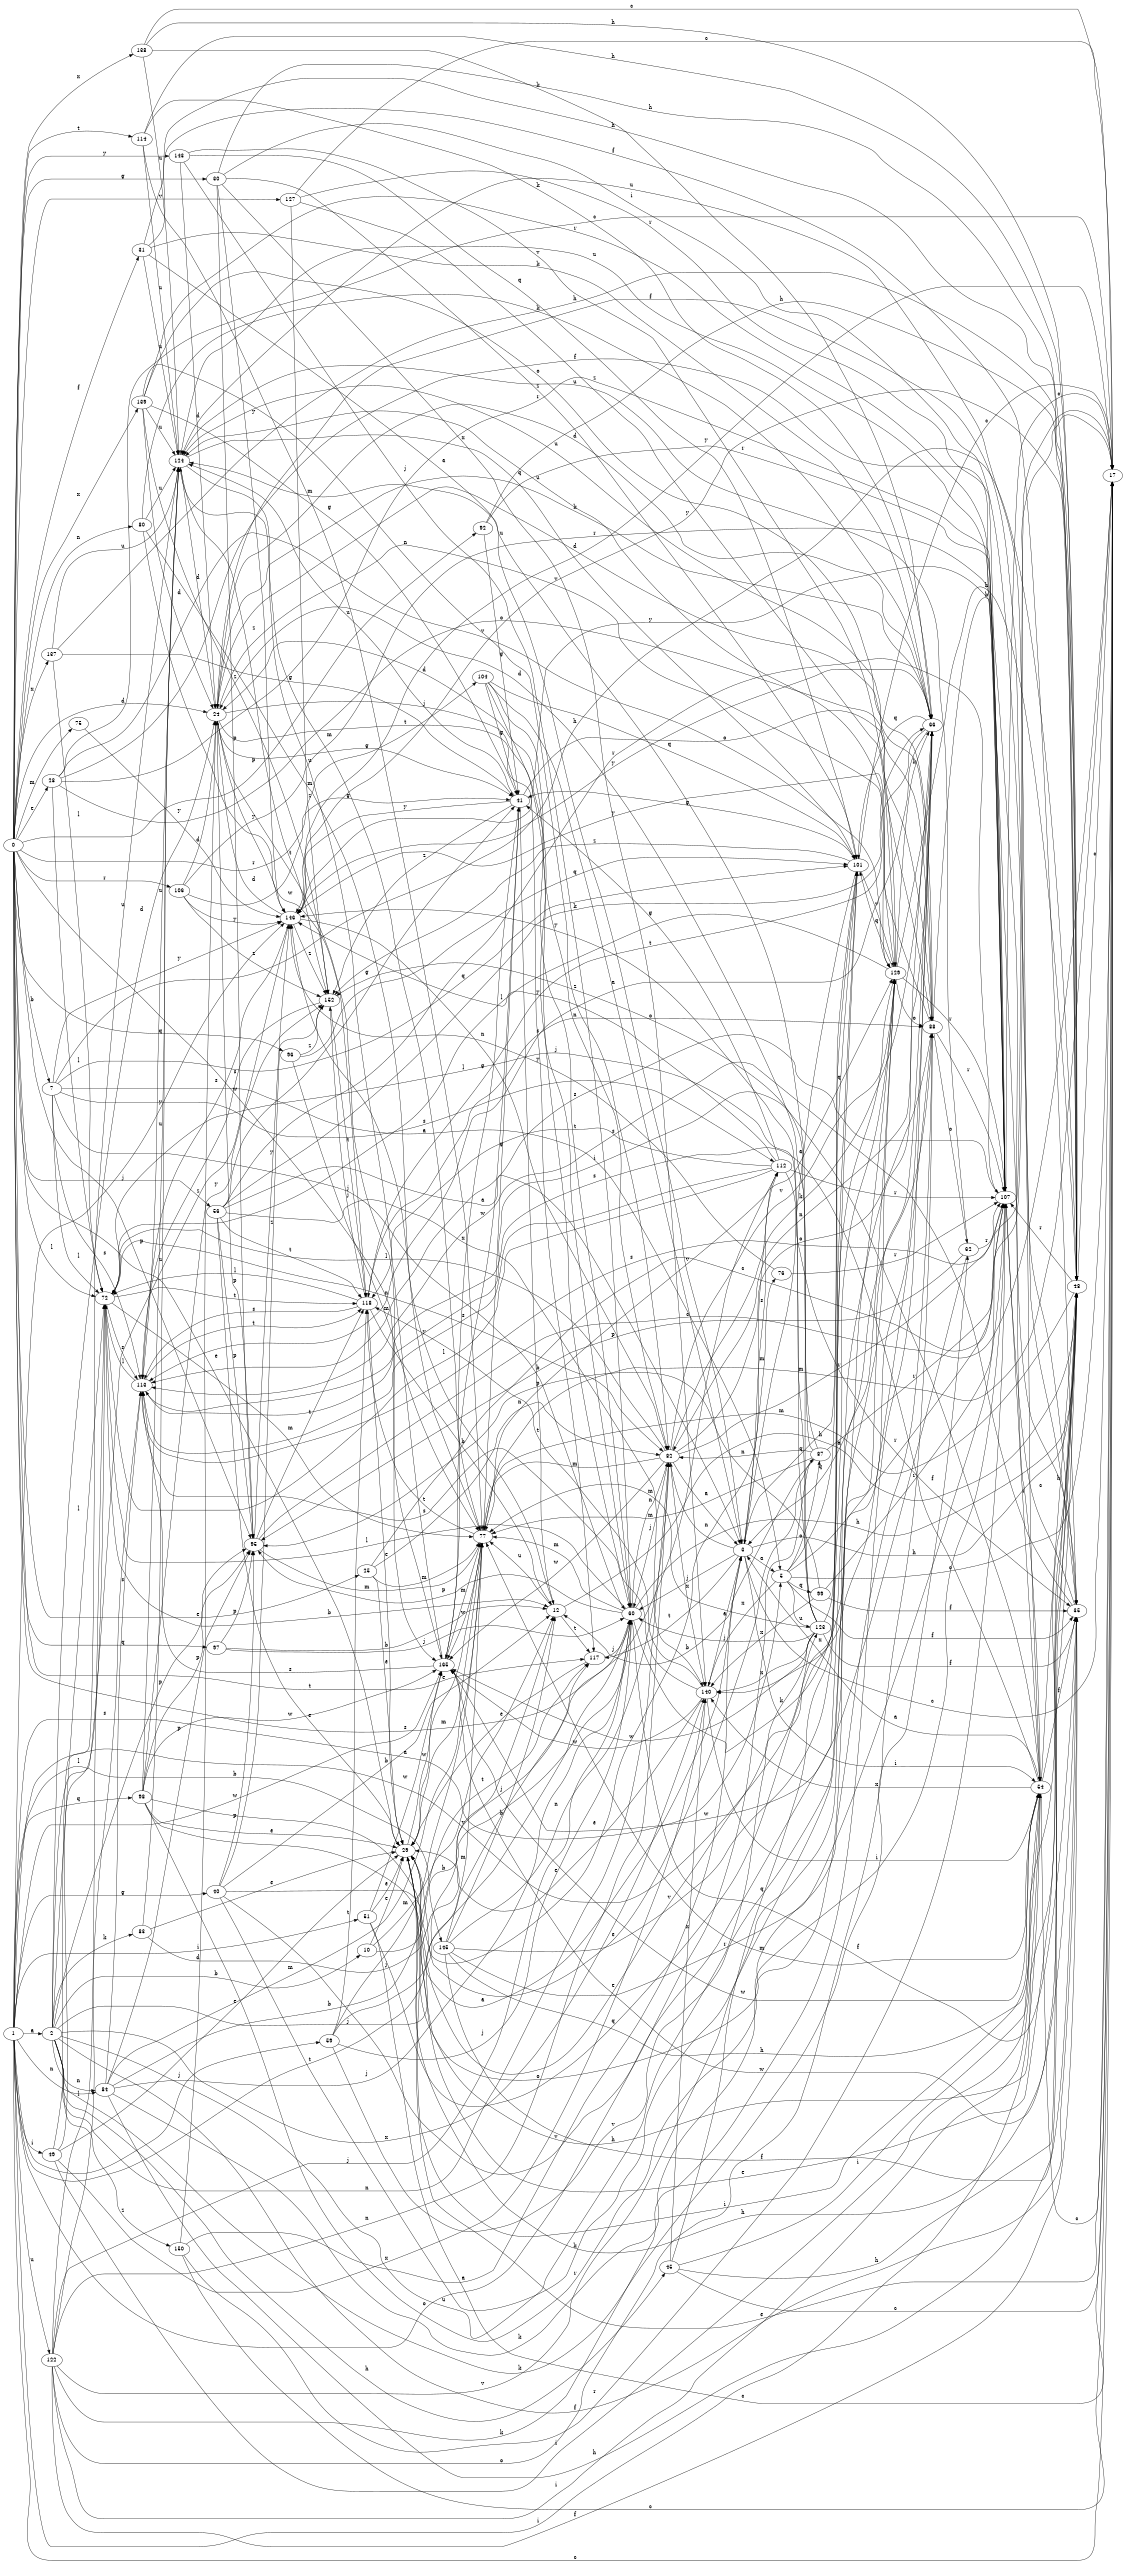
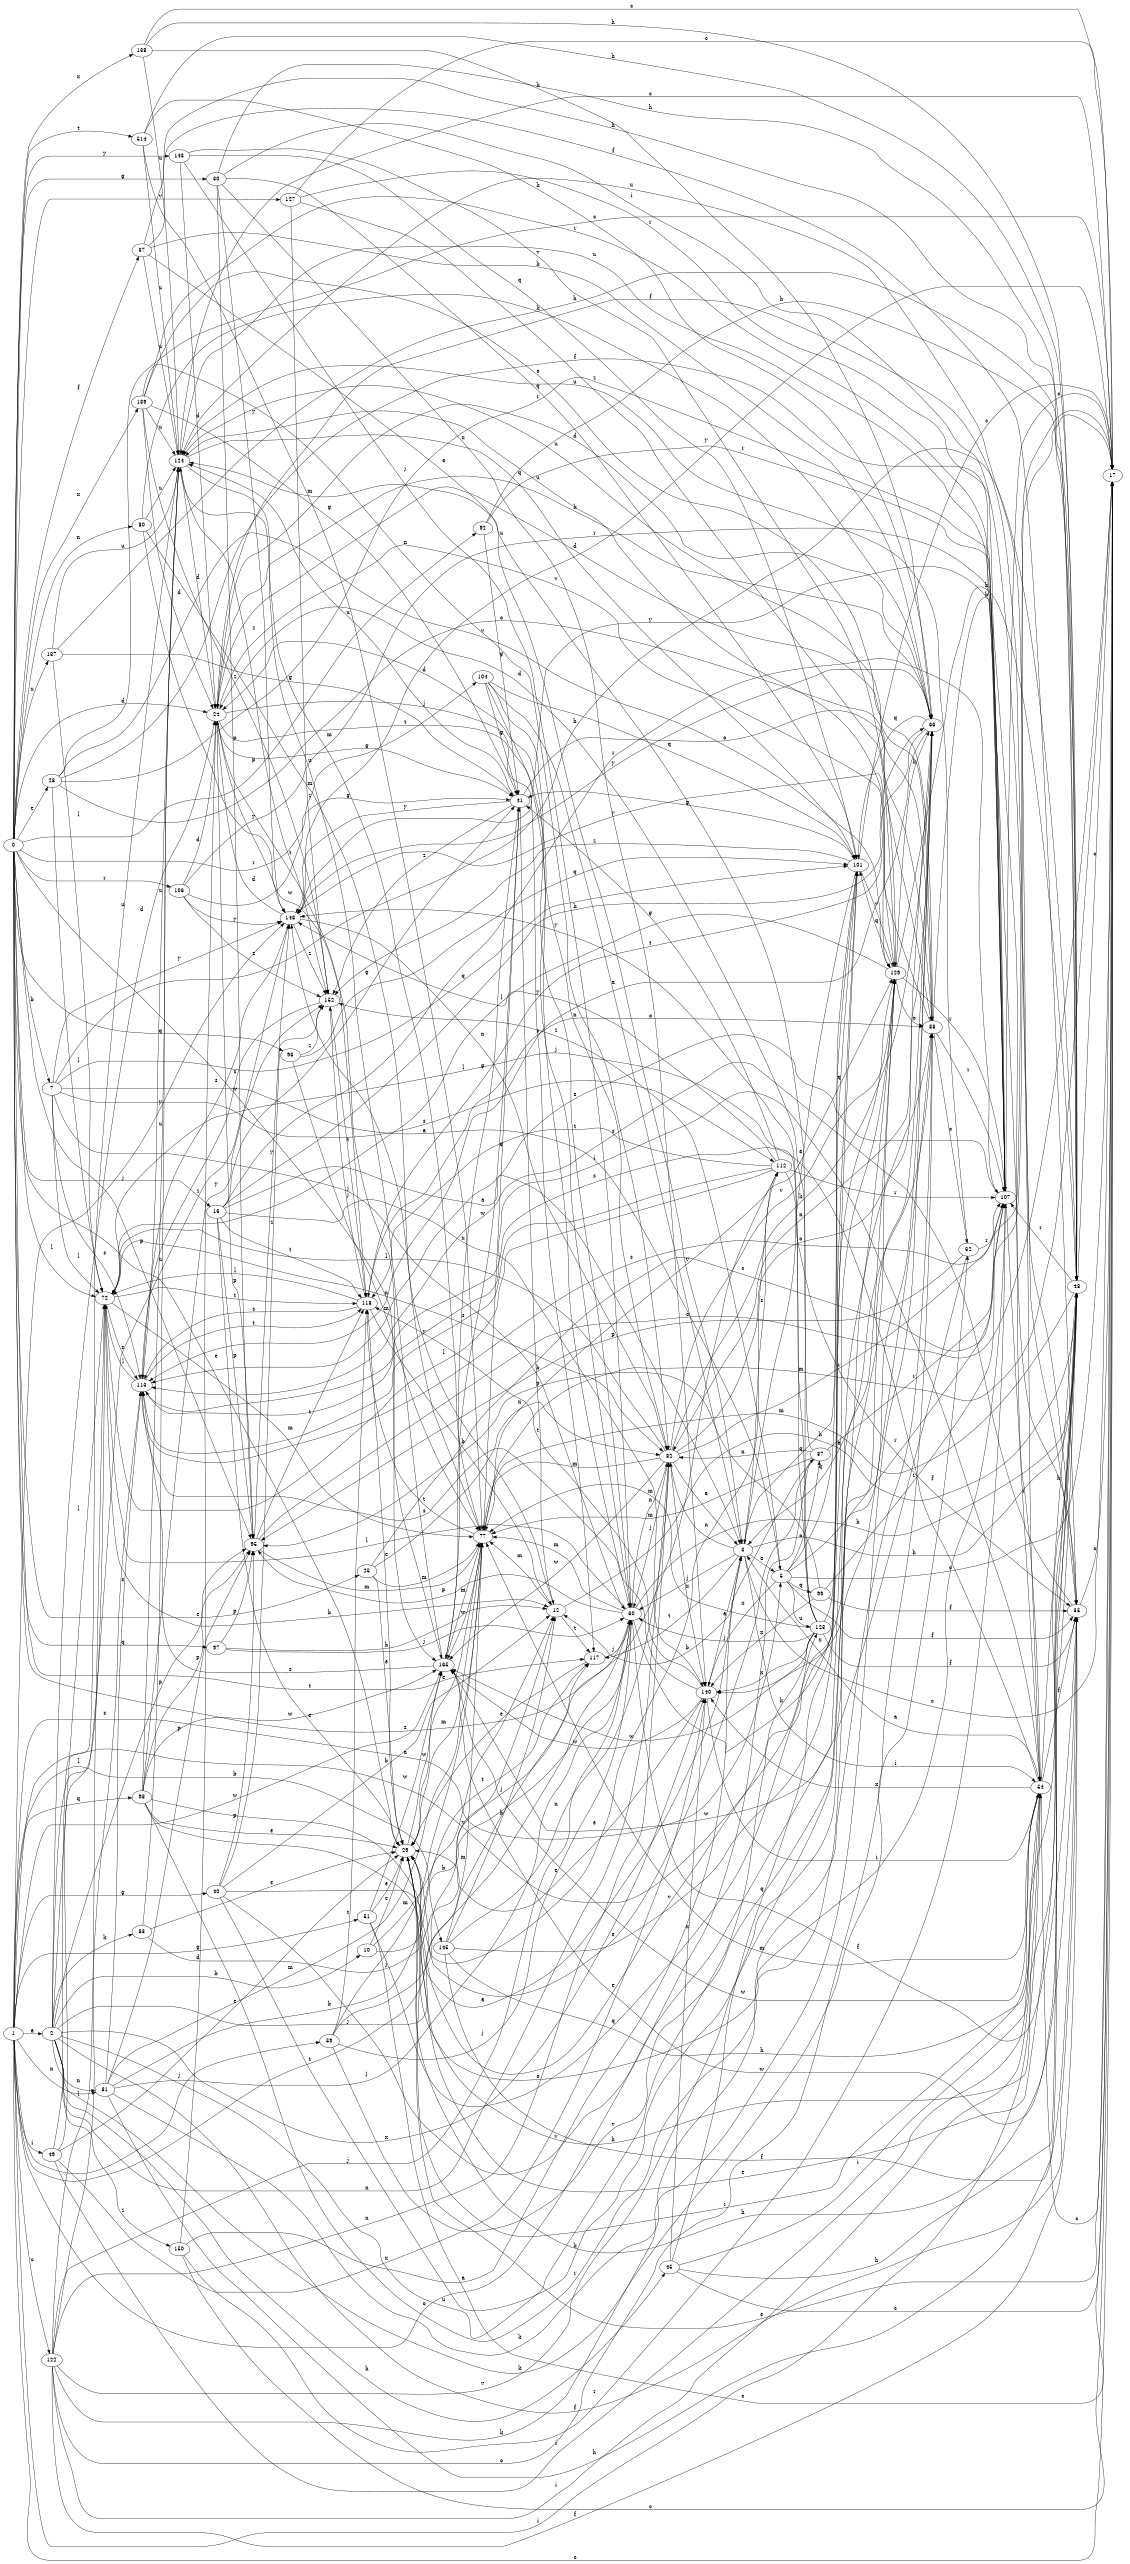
none -> (712, 97)
(142, 139) -> (142, 139)
(142, 250) -> (142, 250)
(538, 386) -> (538, 386)
(973, 404) -> none
(79, 724) -> none
(749, 1074) -> (701, 1163)
(216, 1212) -> (216, 1212)
(781, 1274) -> none
(1022, 1431) -> (1111, 1047)
(520, 1556) -> (520, 1556)
(872, 1745) -> none
(198, 1947) -> (198, 1947)
(105, 2090) -> (105, 2090)
